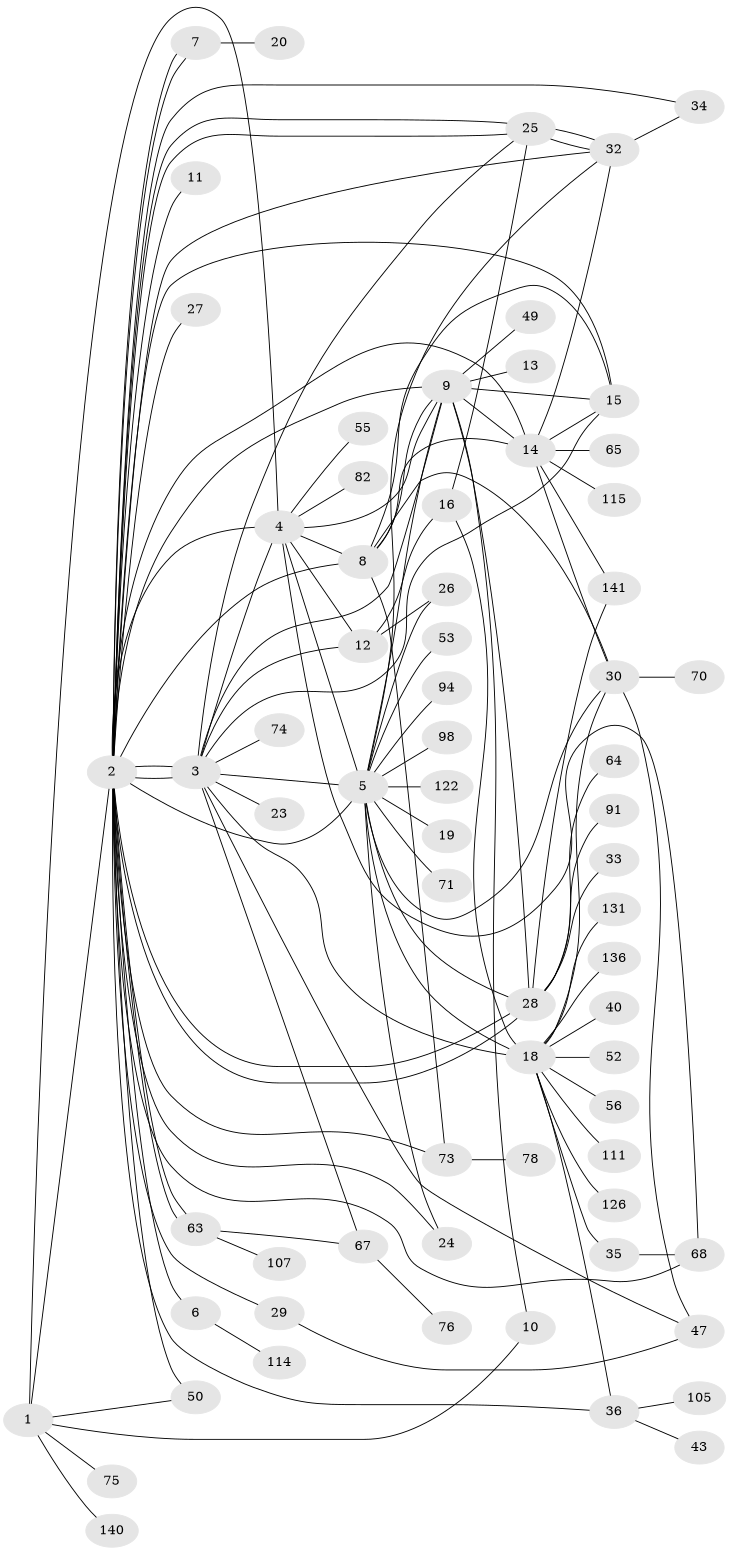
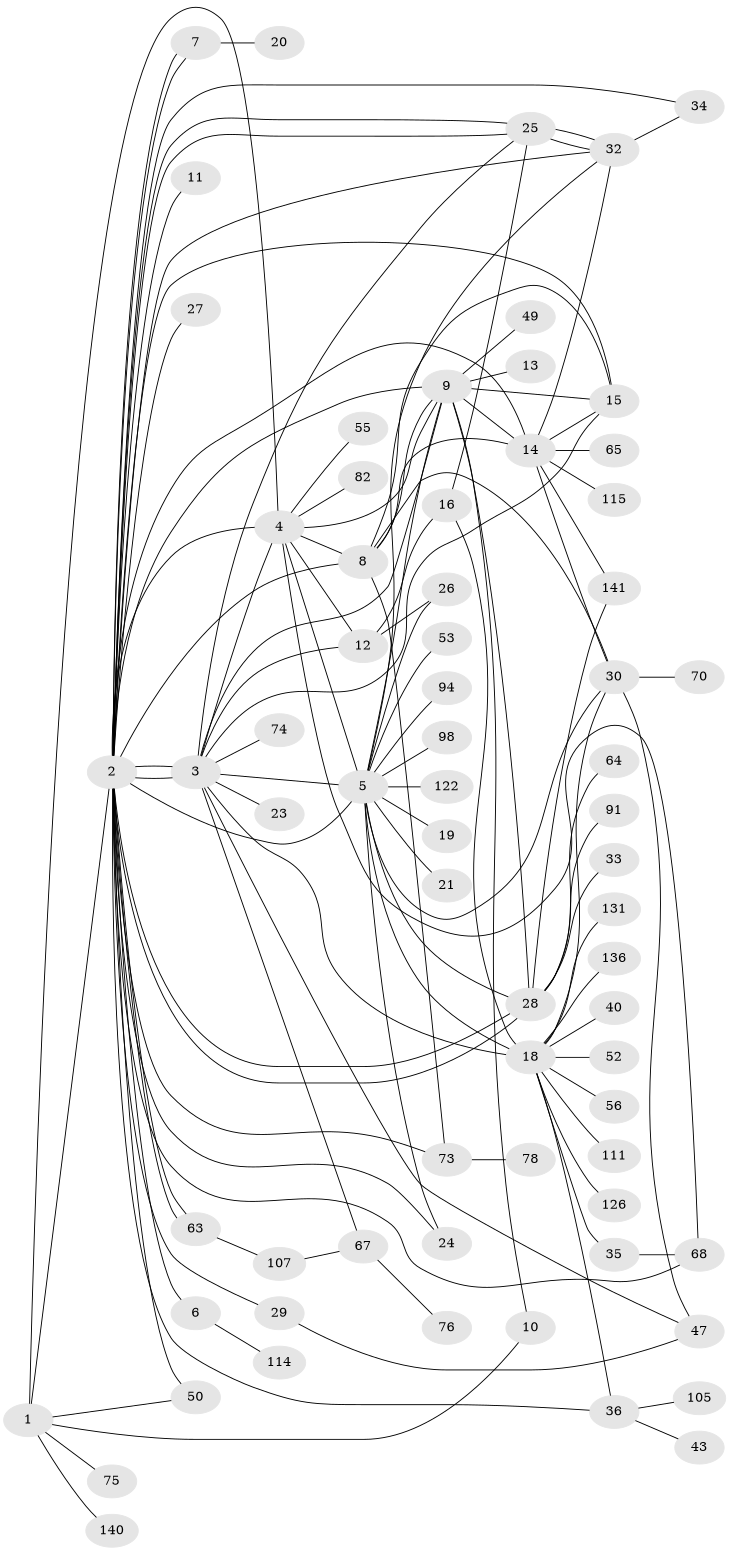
(447, 886) -> (447, 886)
(280, 1237) -> (322, 1255)
